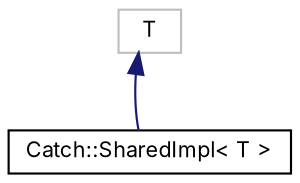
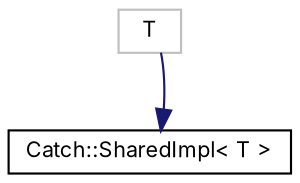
(136, 103) -> (164, 81)
